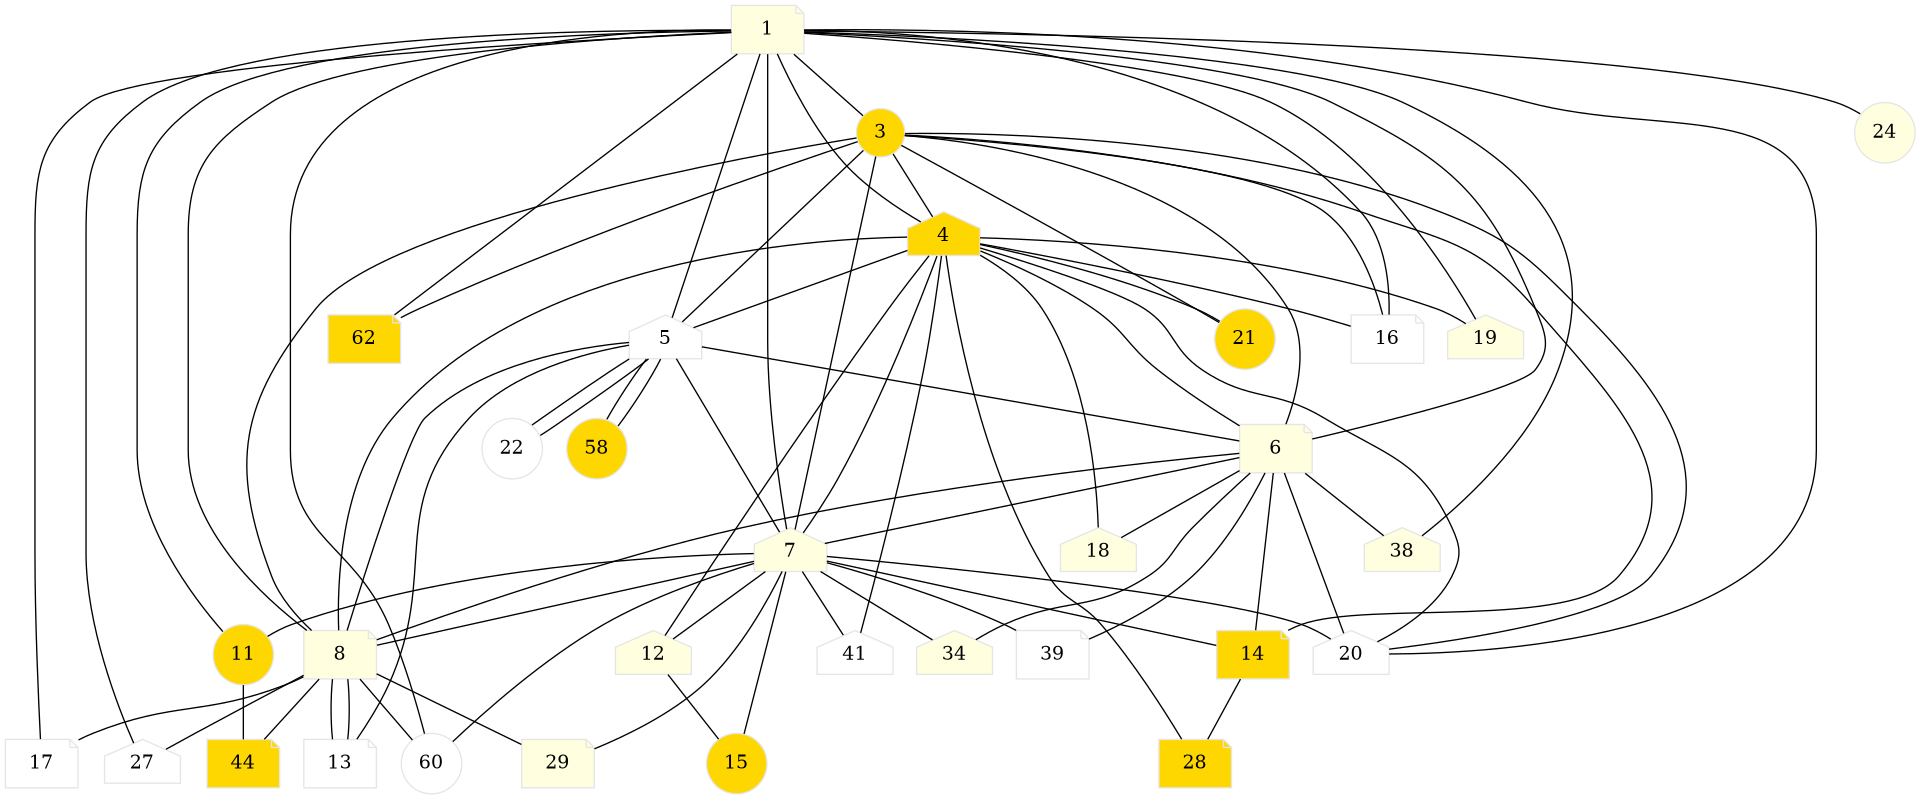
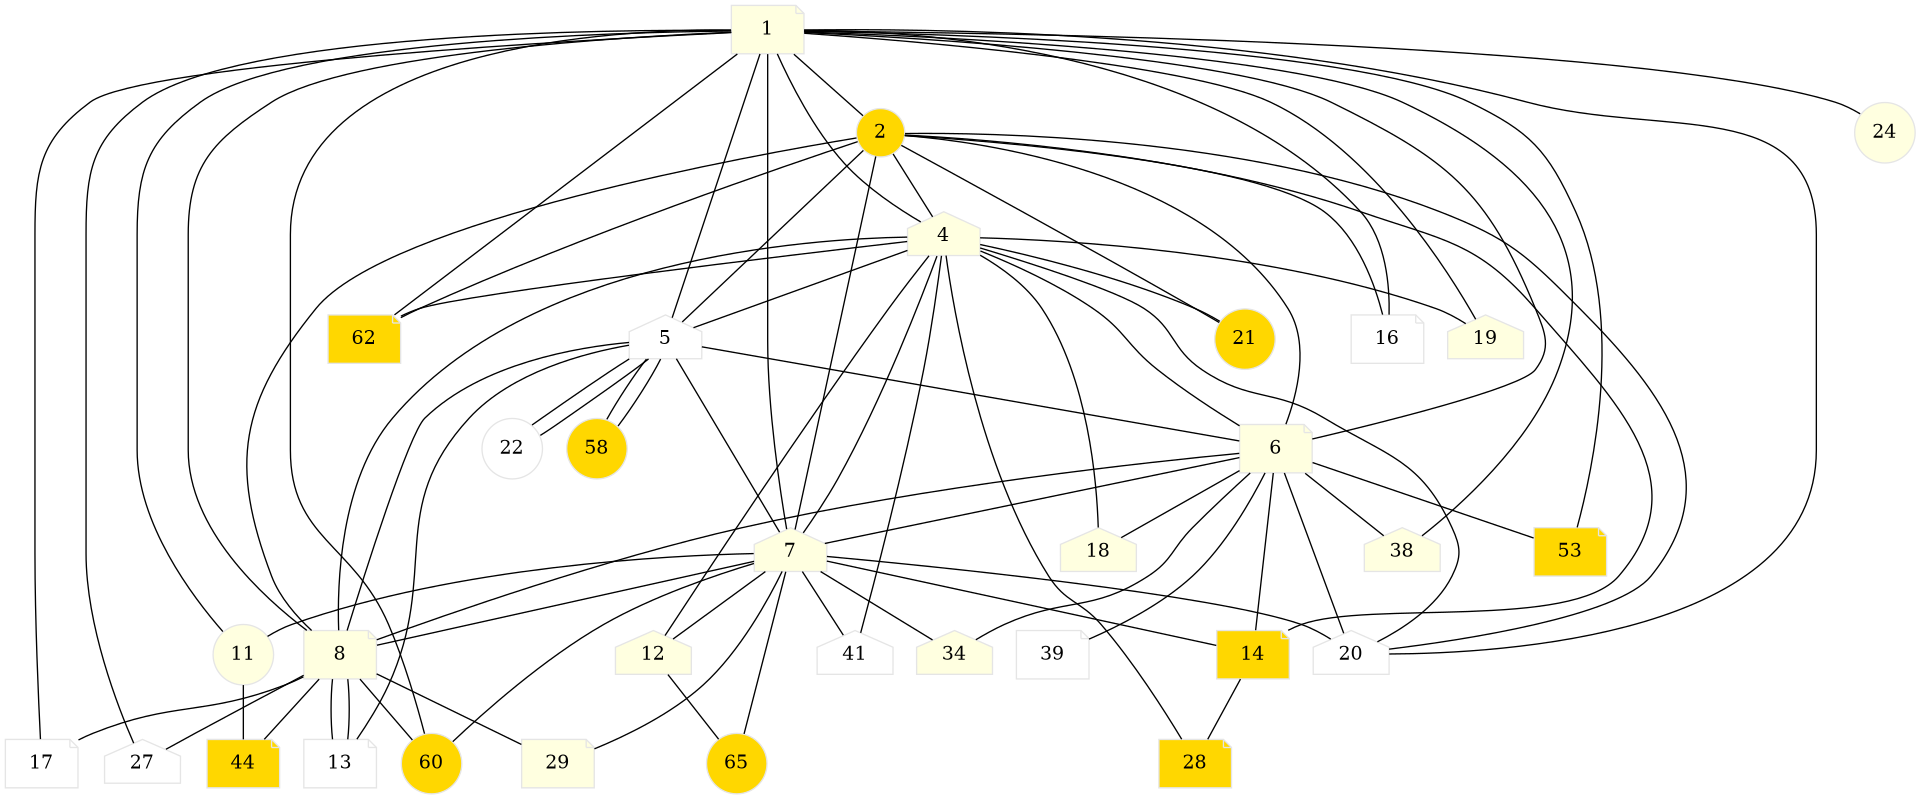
(881, 133) -> (881, 133)
(944, 236) -> (944, 236)
(1166, 281) -> (589, 281)
none -> (1570, 552)
(923, 592) -> none
(243, 655) -> (243, 655)
(432, 764) -> (432, 764)
(737, 764) -> (737, 764)
